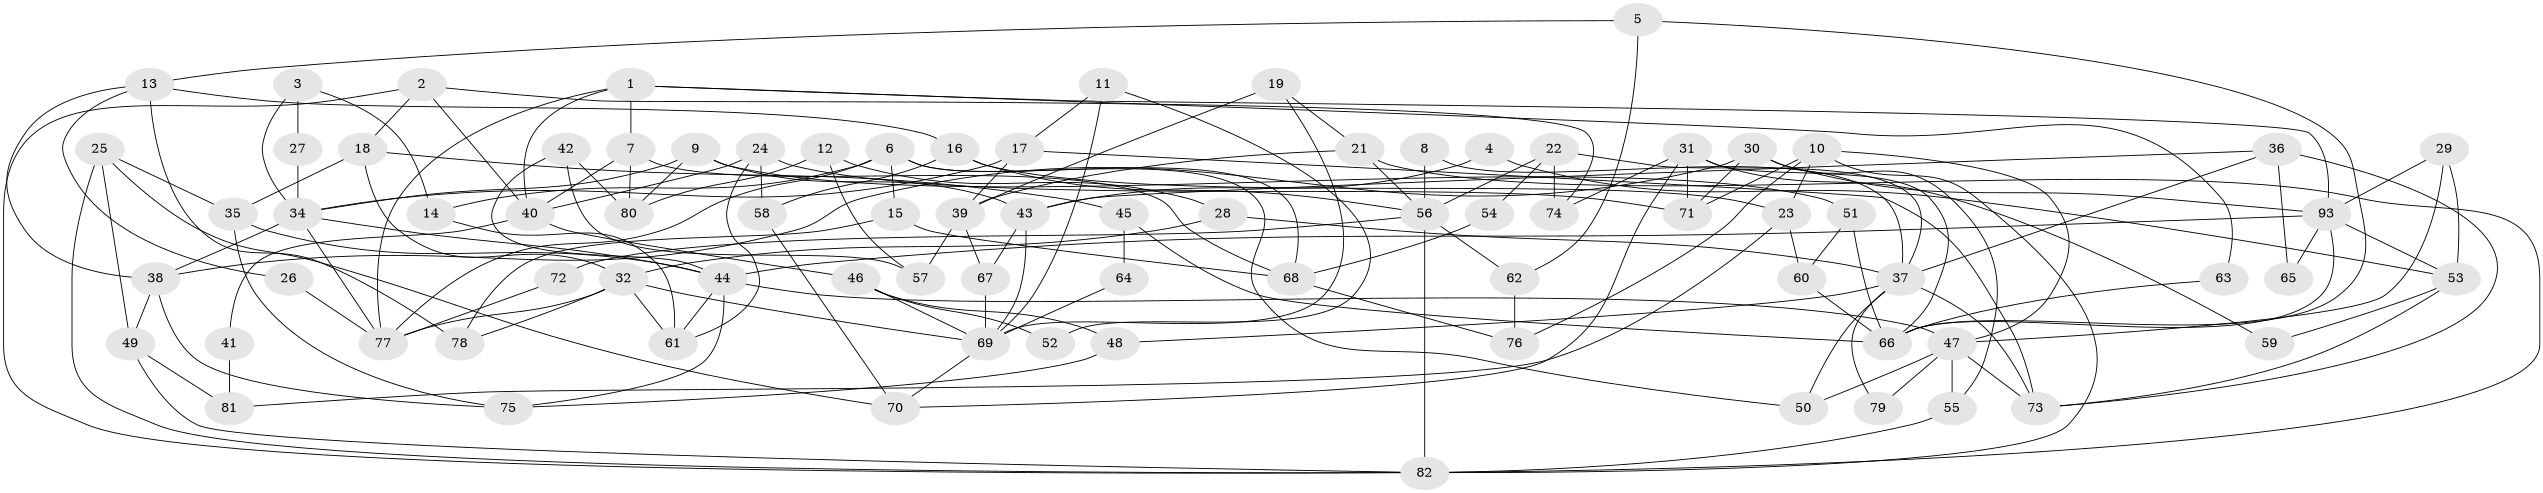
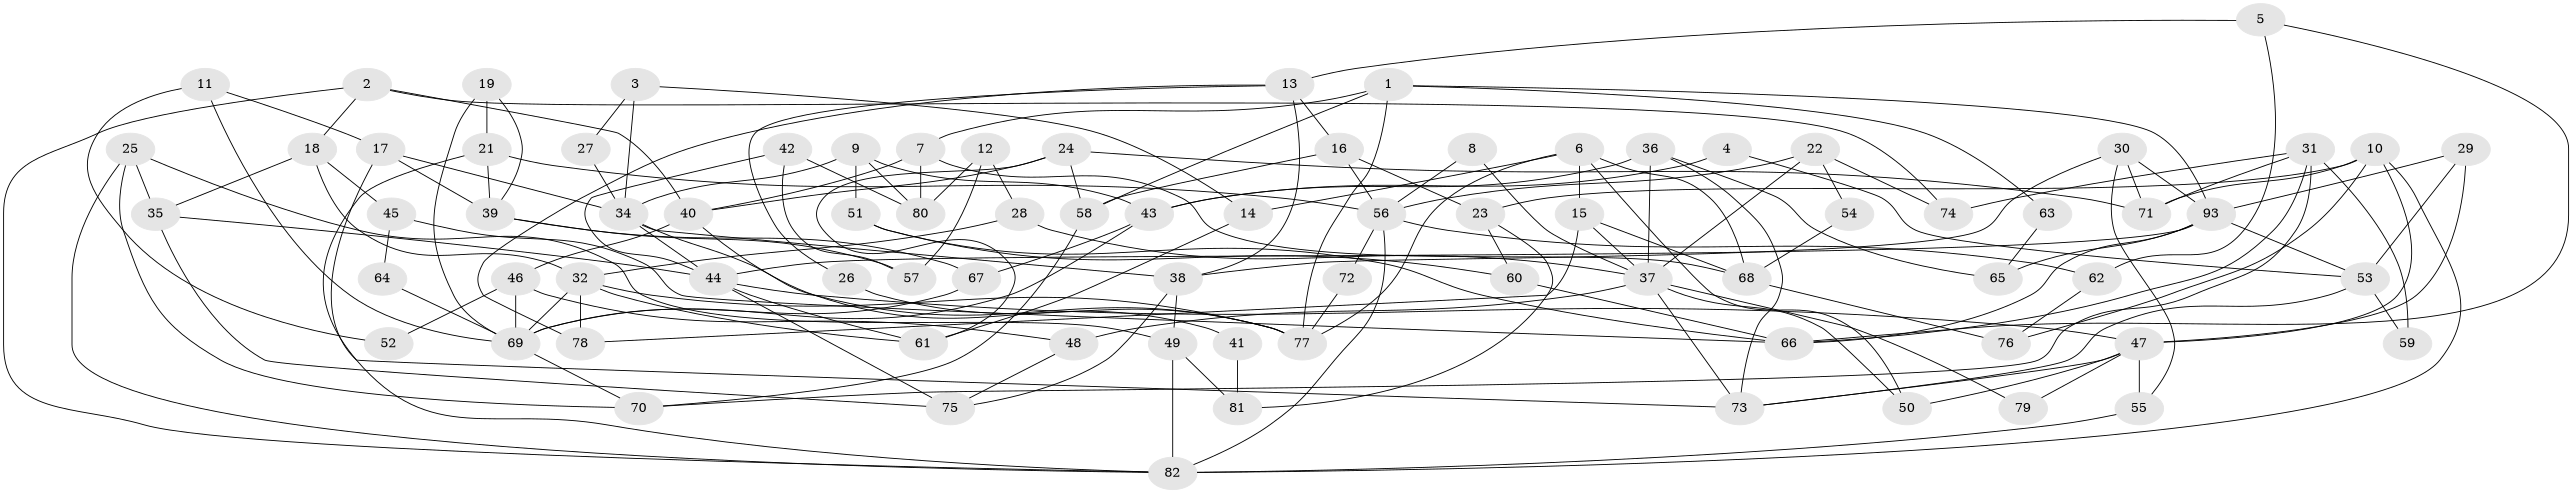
(540, 125) -> (1235, 148)
none -> (1606, 239)
(2058, 297) -> (2017, 254)
